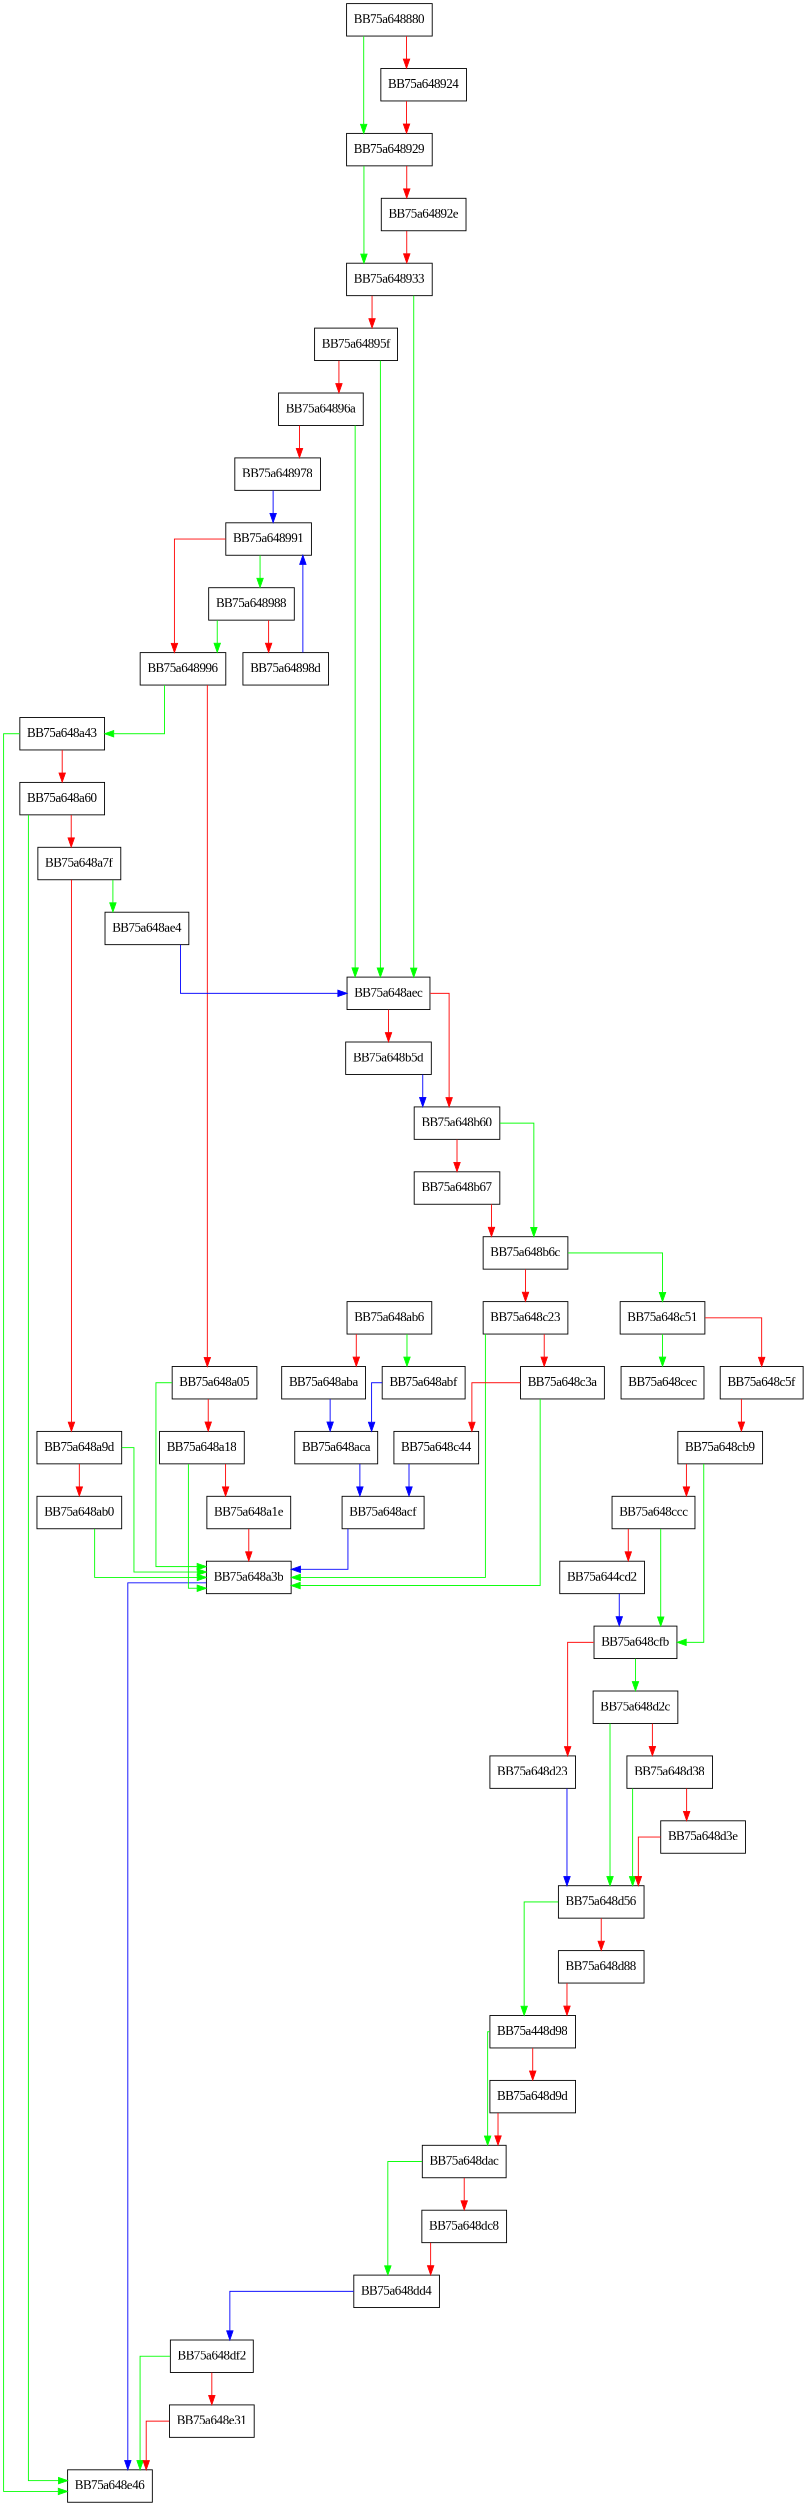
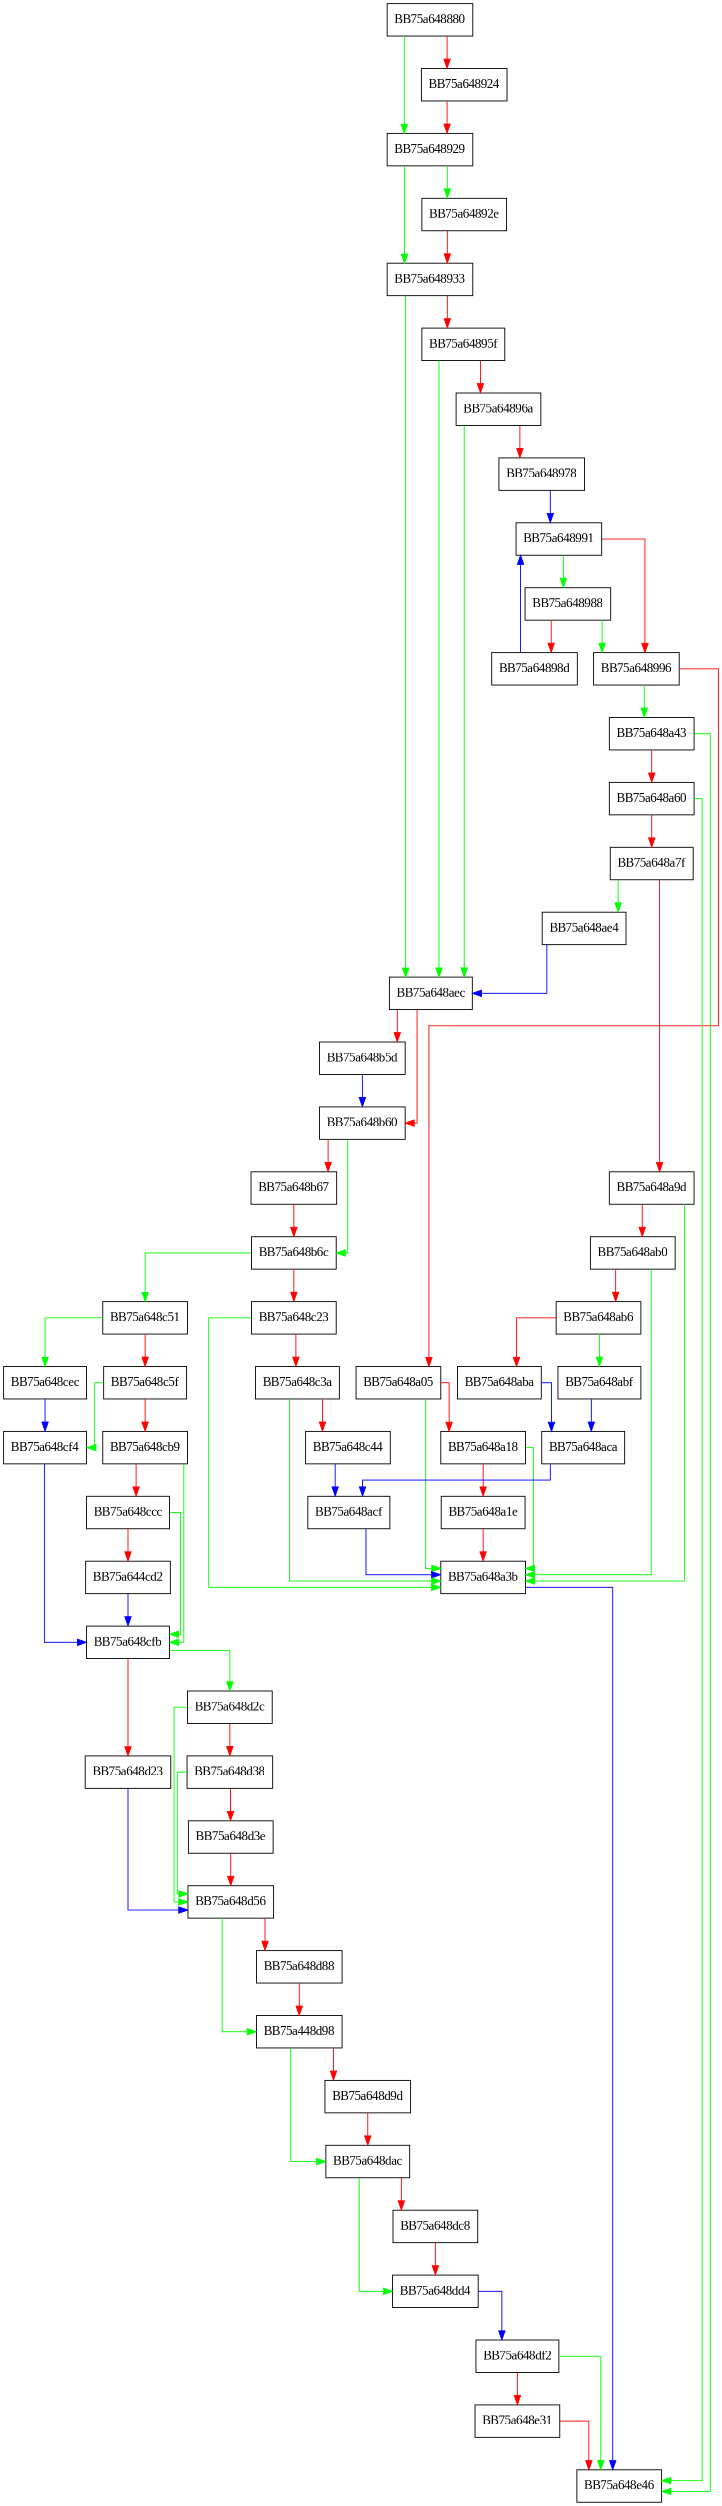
(407, 177) -> (447, 177)
none -> (616, 1281)
none -> (45, 1448)
